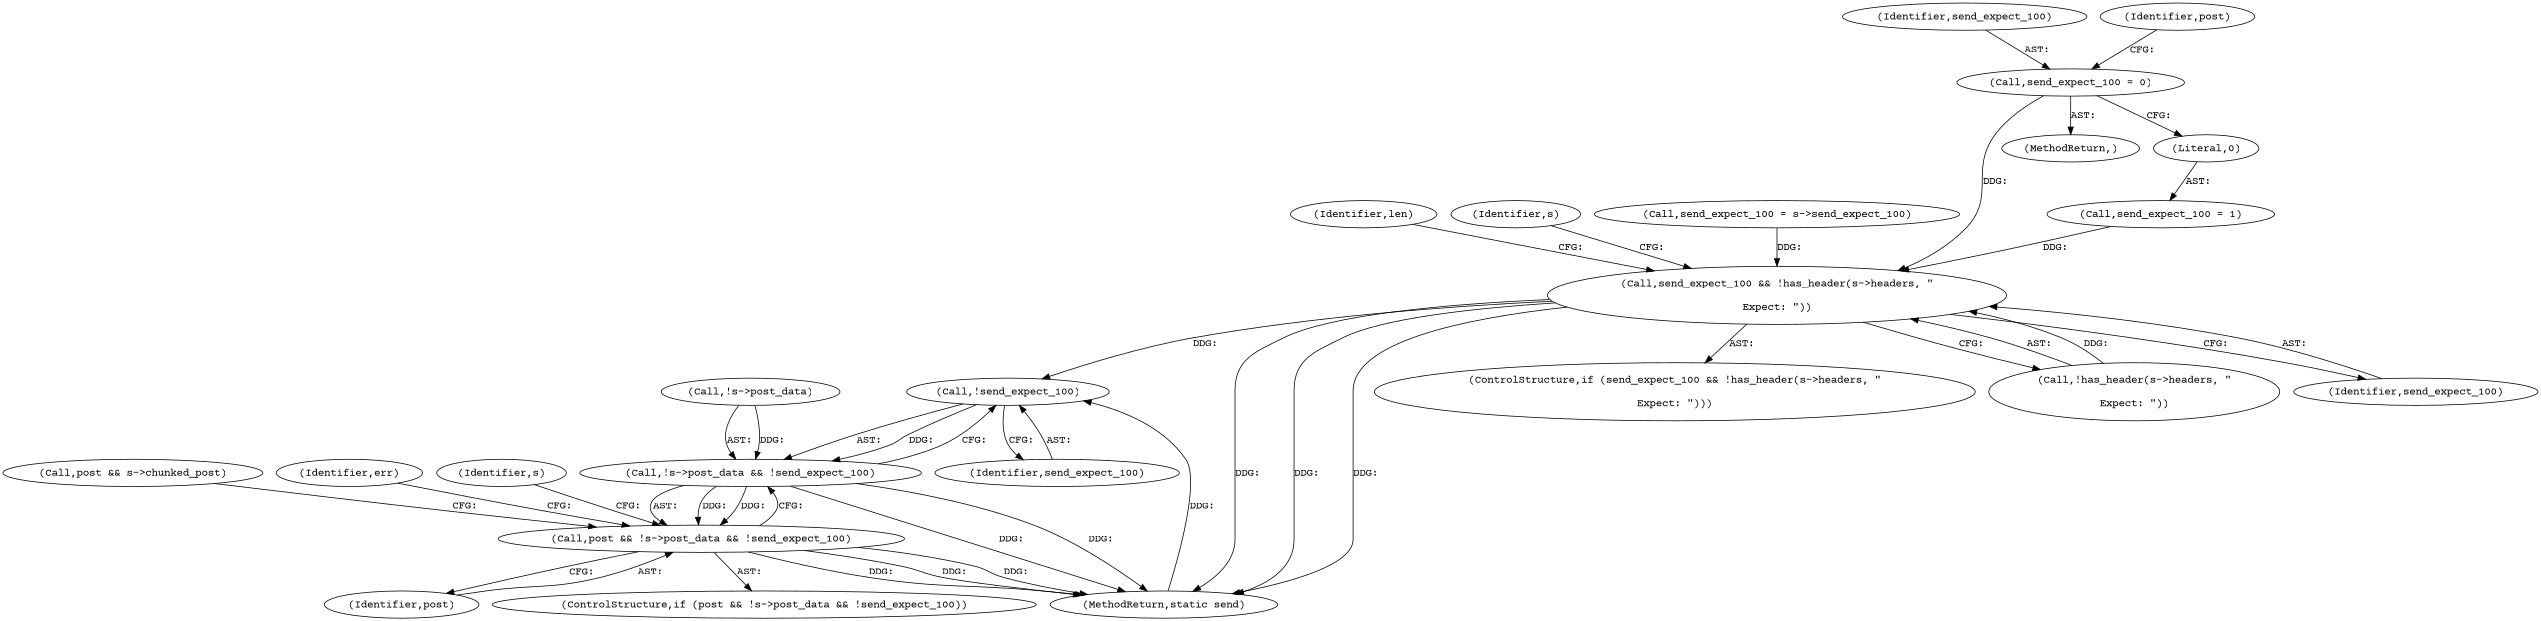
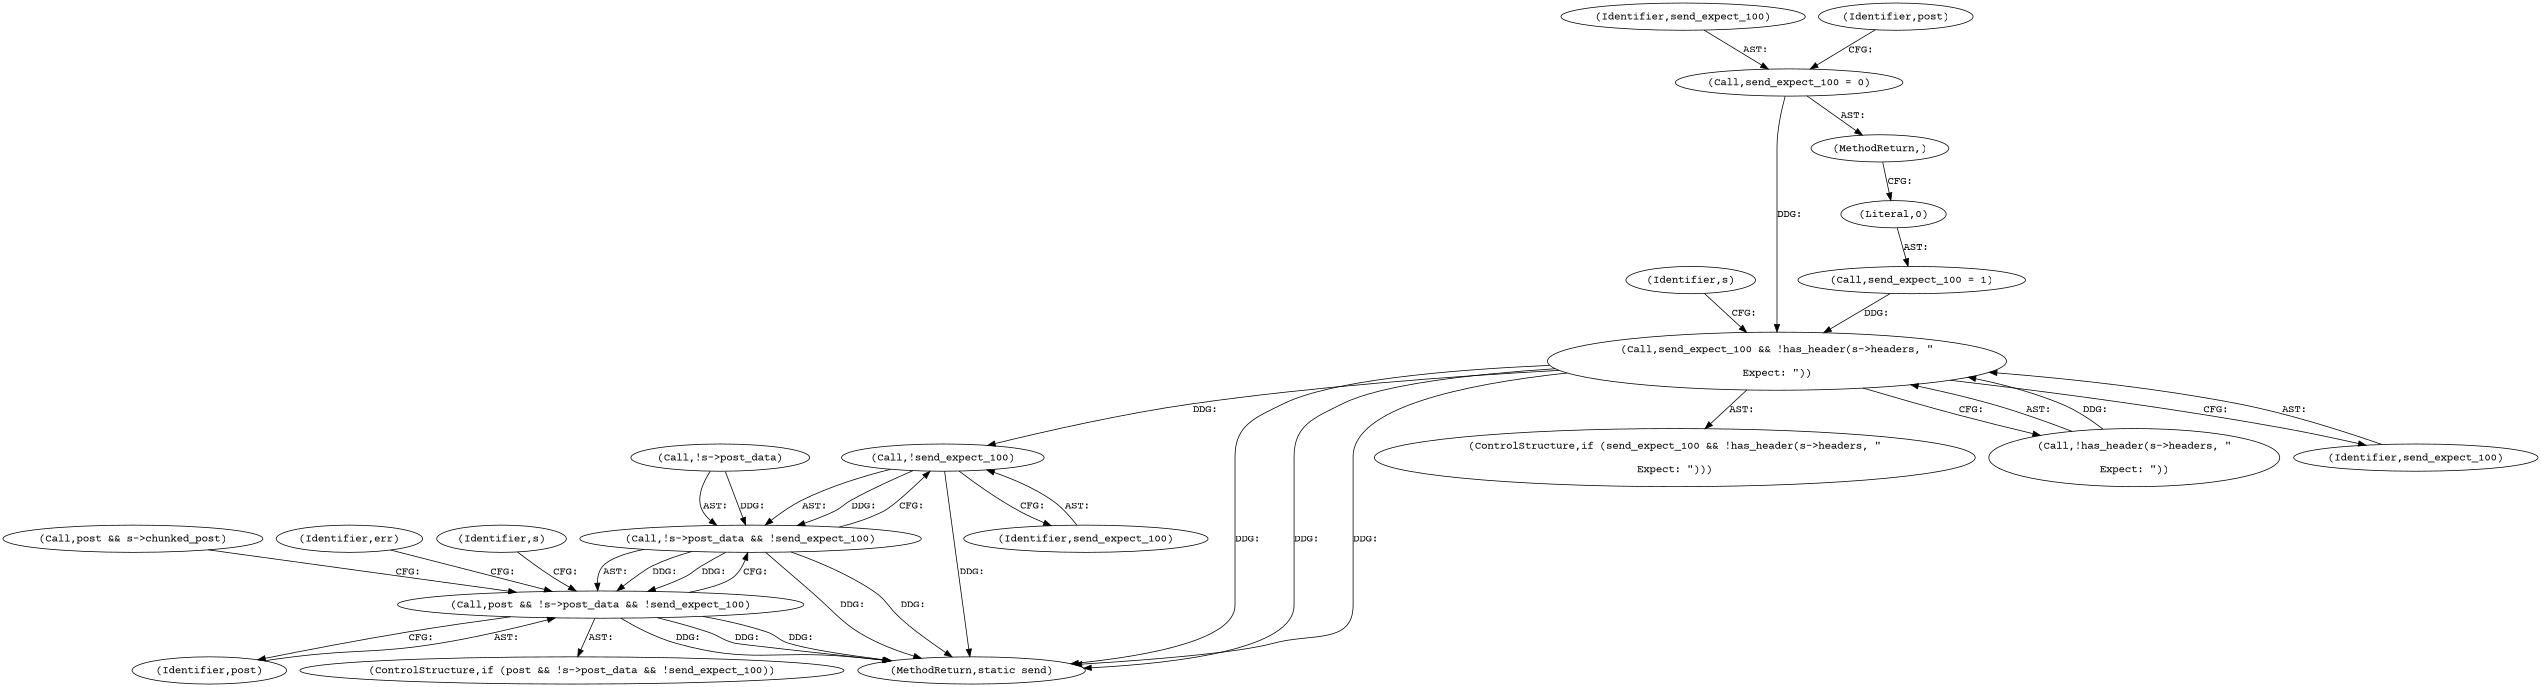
(2136, 114) -> (1886, 177)
(1364, 214) -> none
(1777, 214) -> none
(1190, 470) -> (957, 560)
